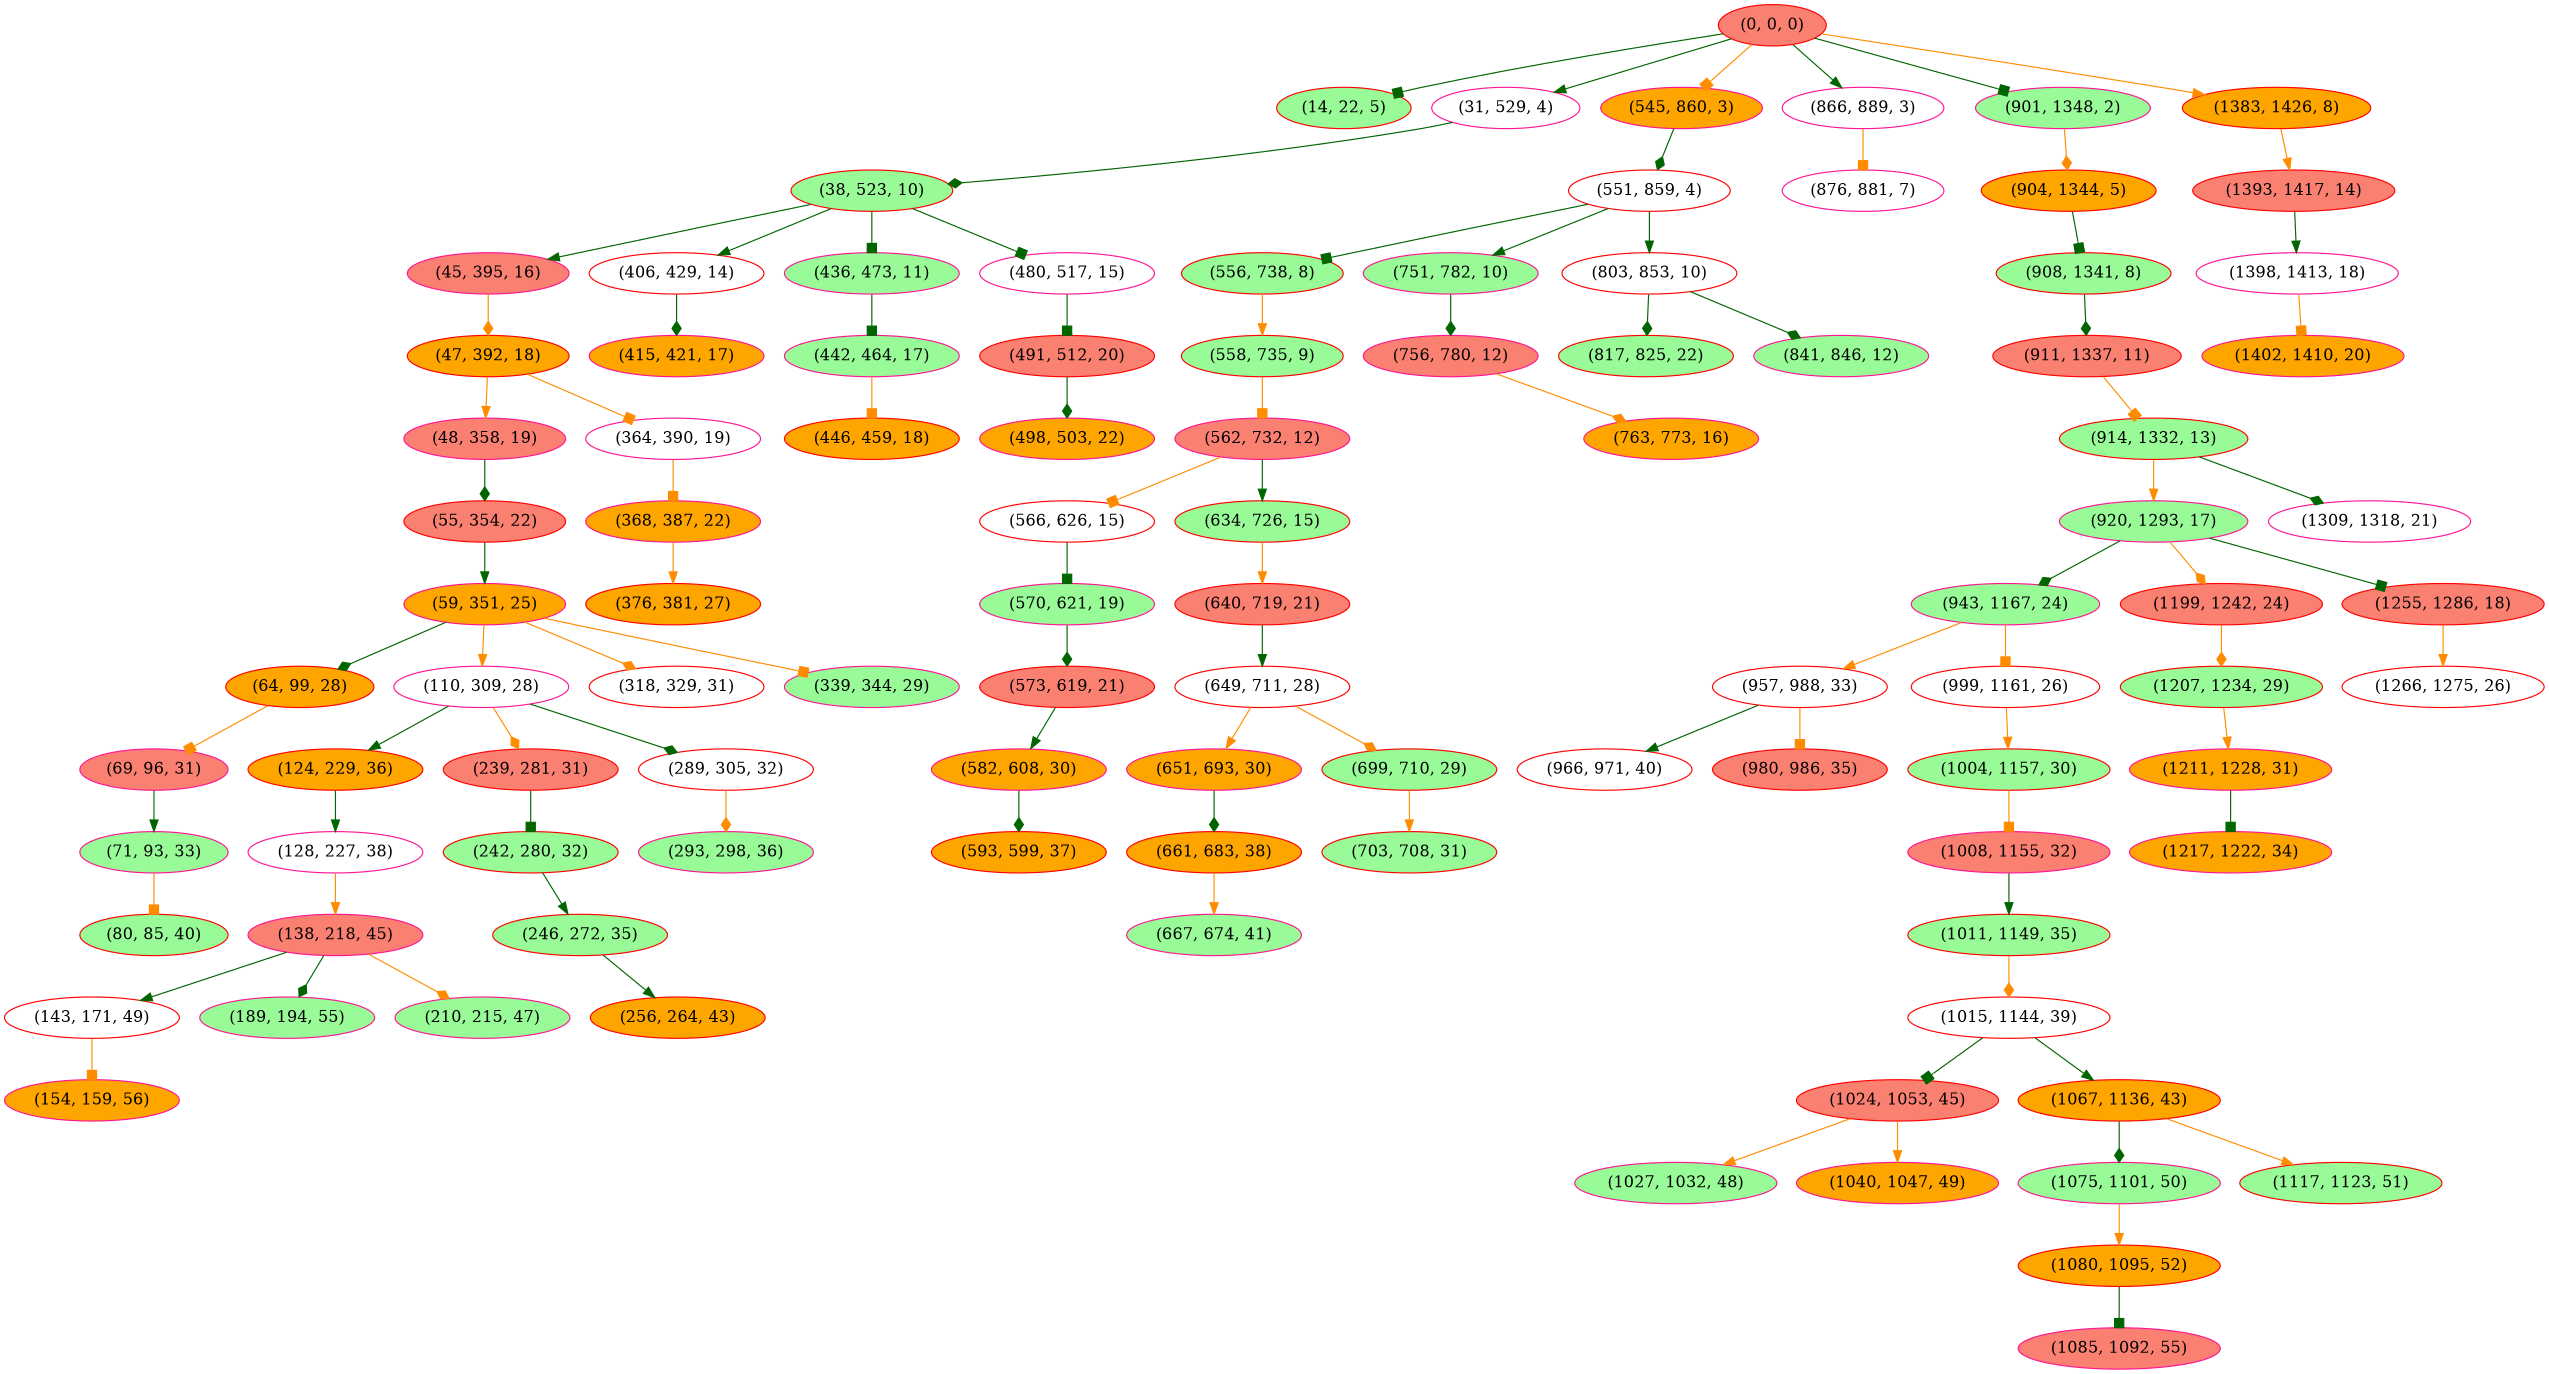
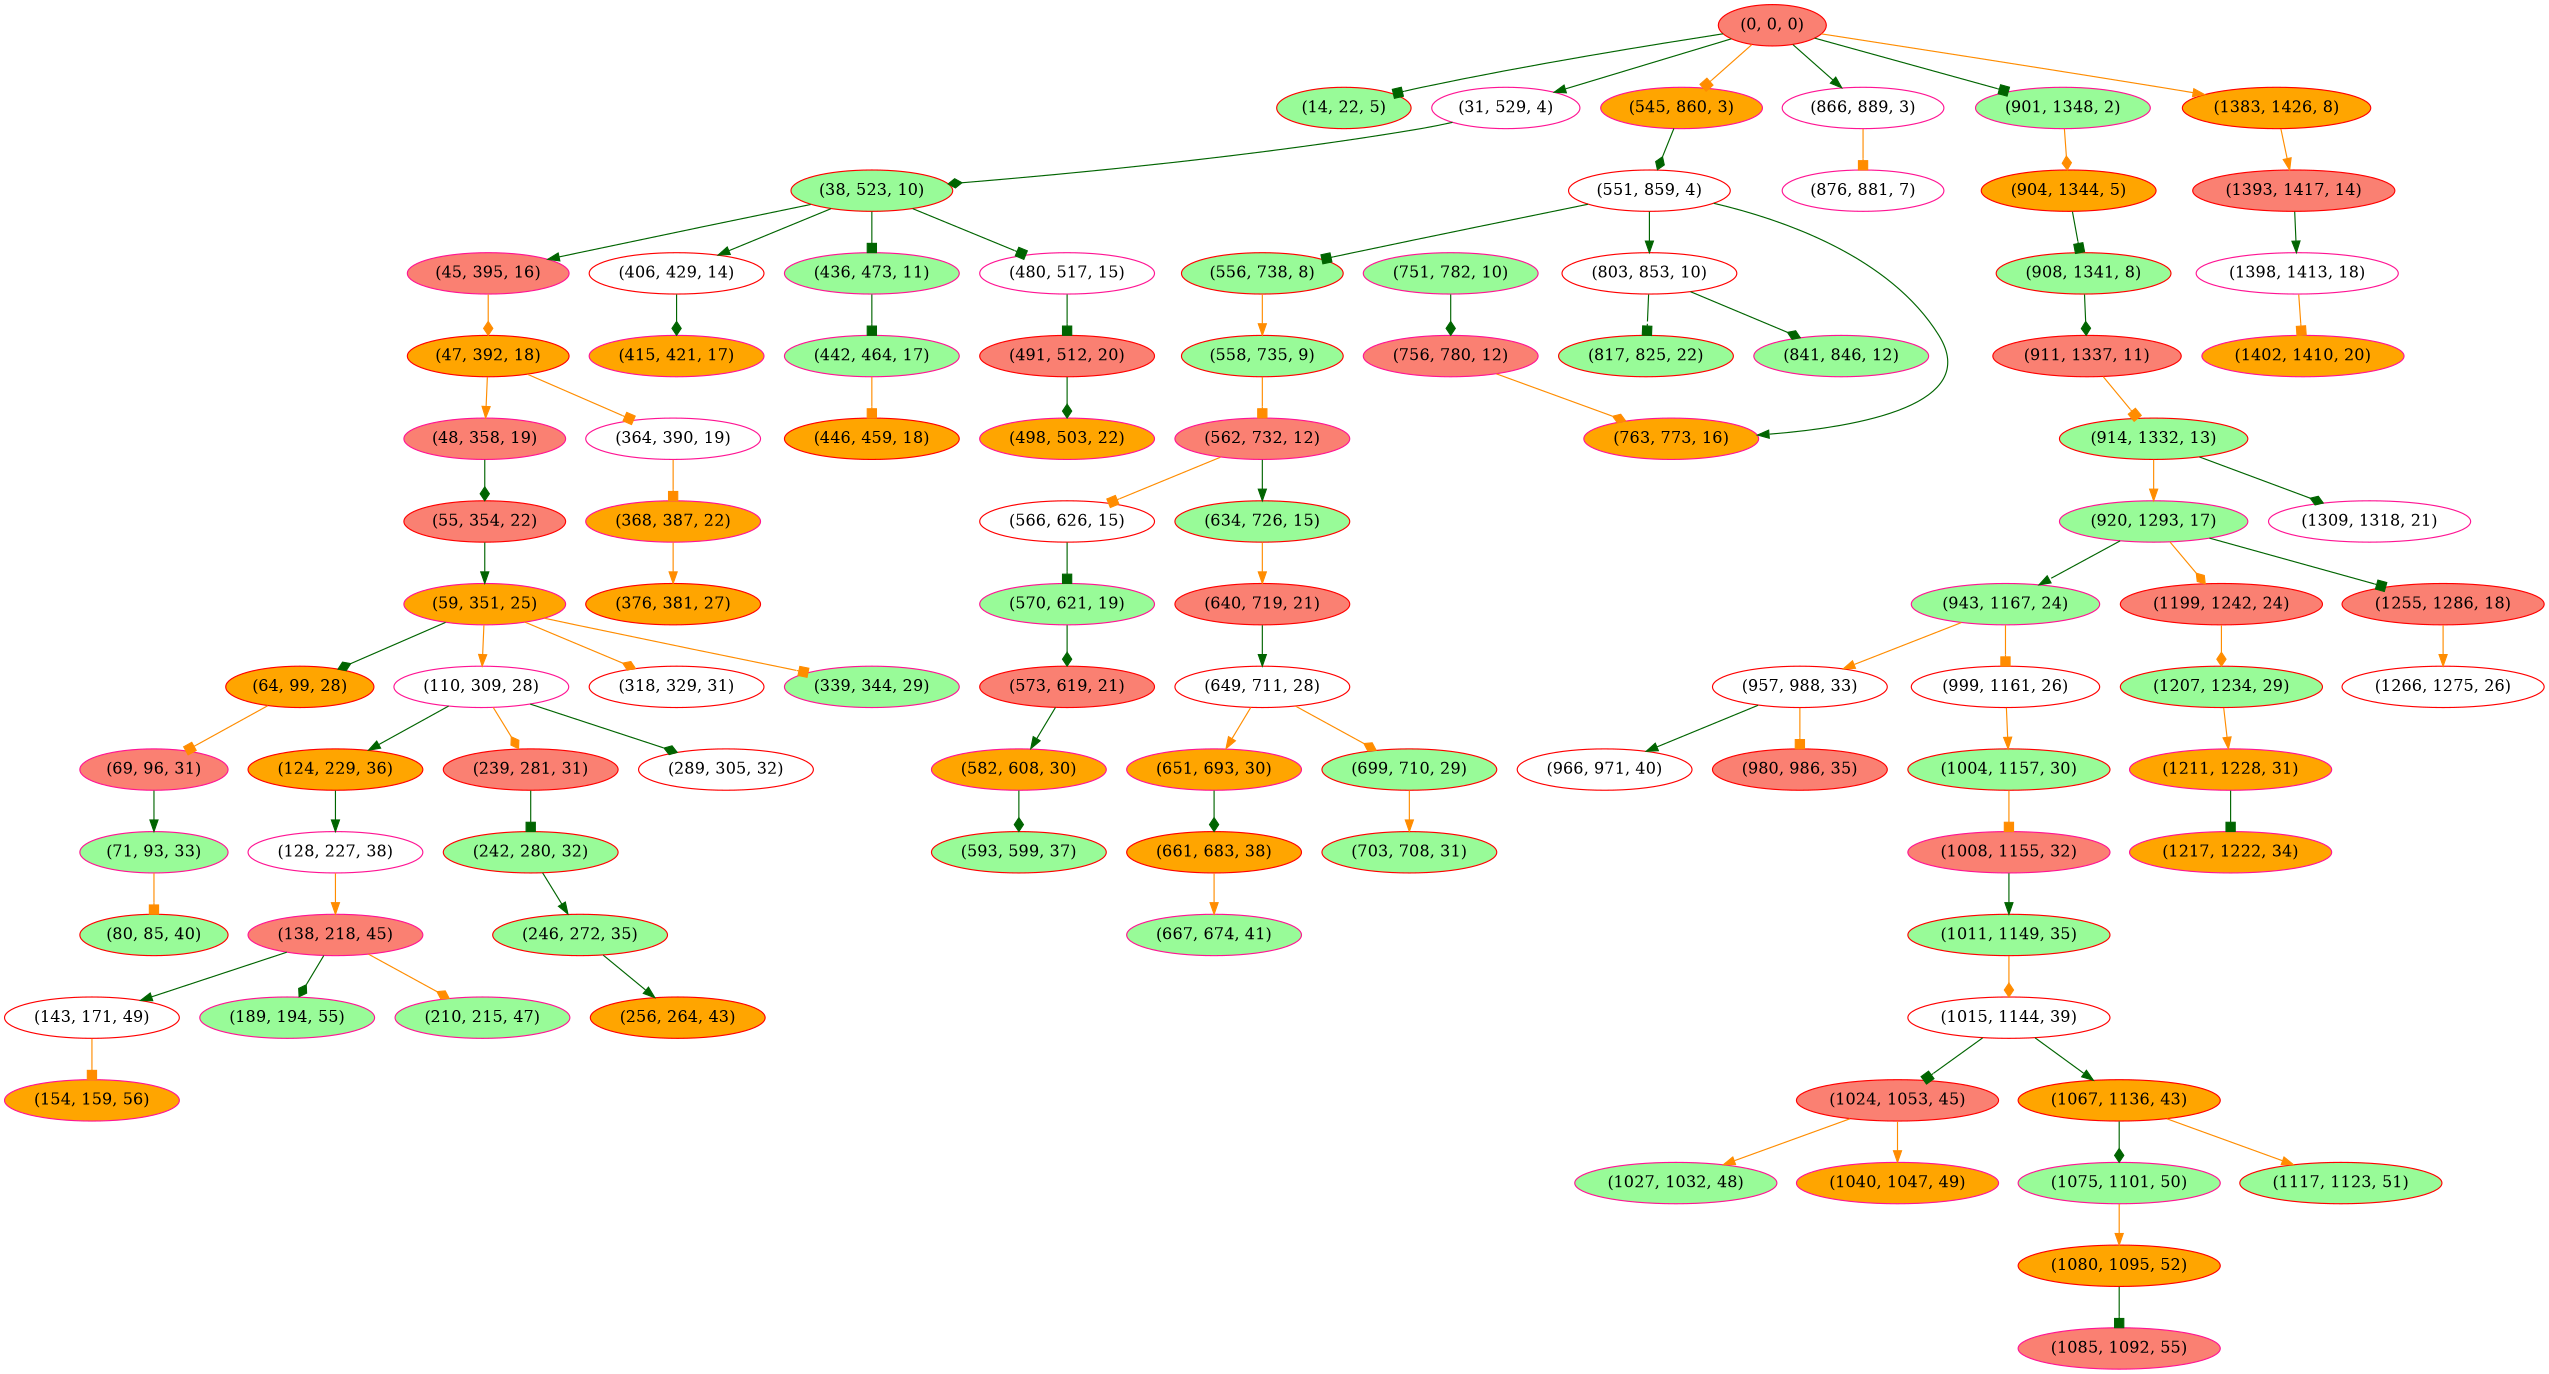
(1556, 230) -> (1928, 322)
(1648, 308) -> (1648, 308)
(2086, 560) -> (2086, 560)
(726, 852) -> none
(1019, 852) -> (1019, 852)
